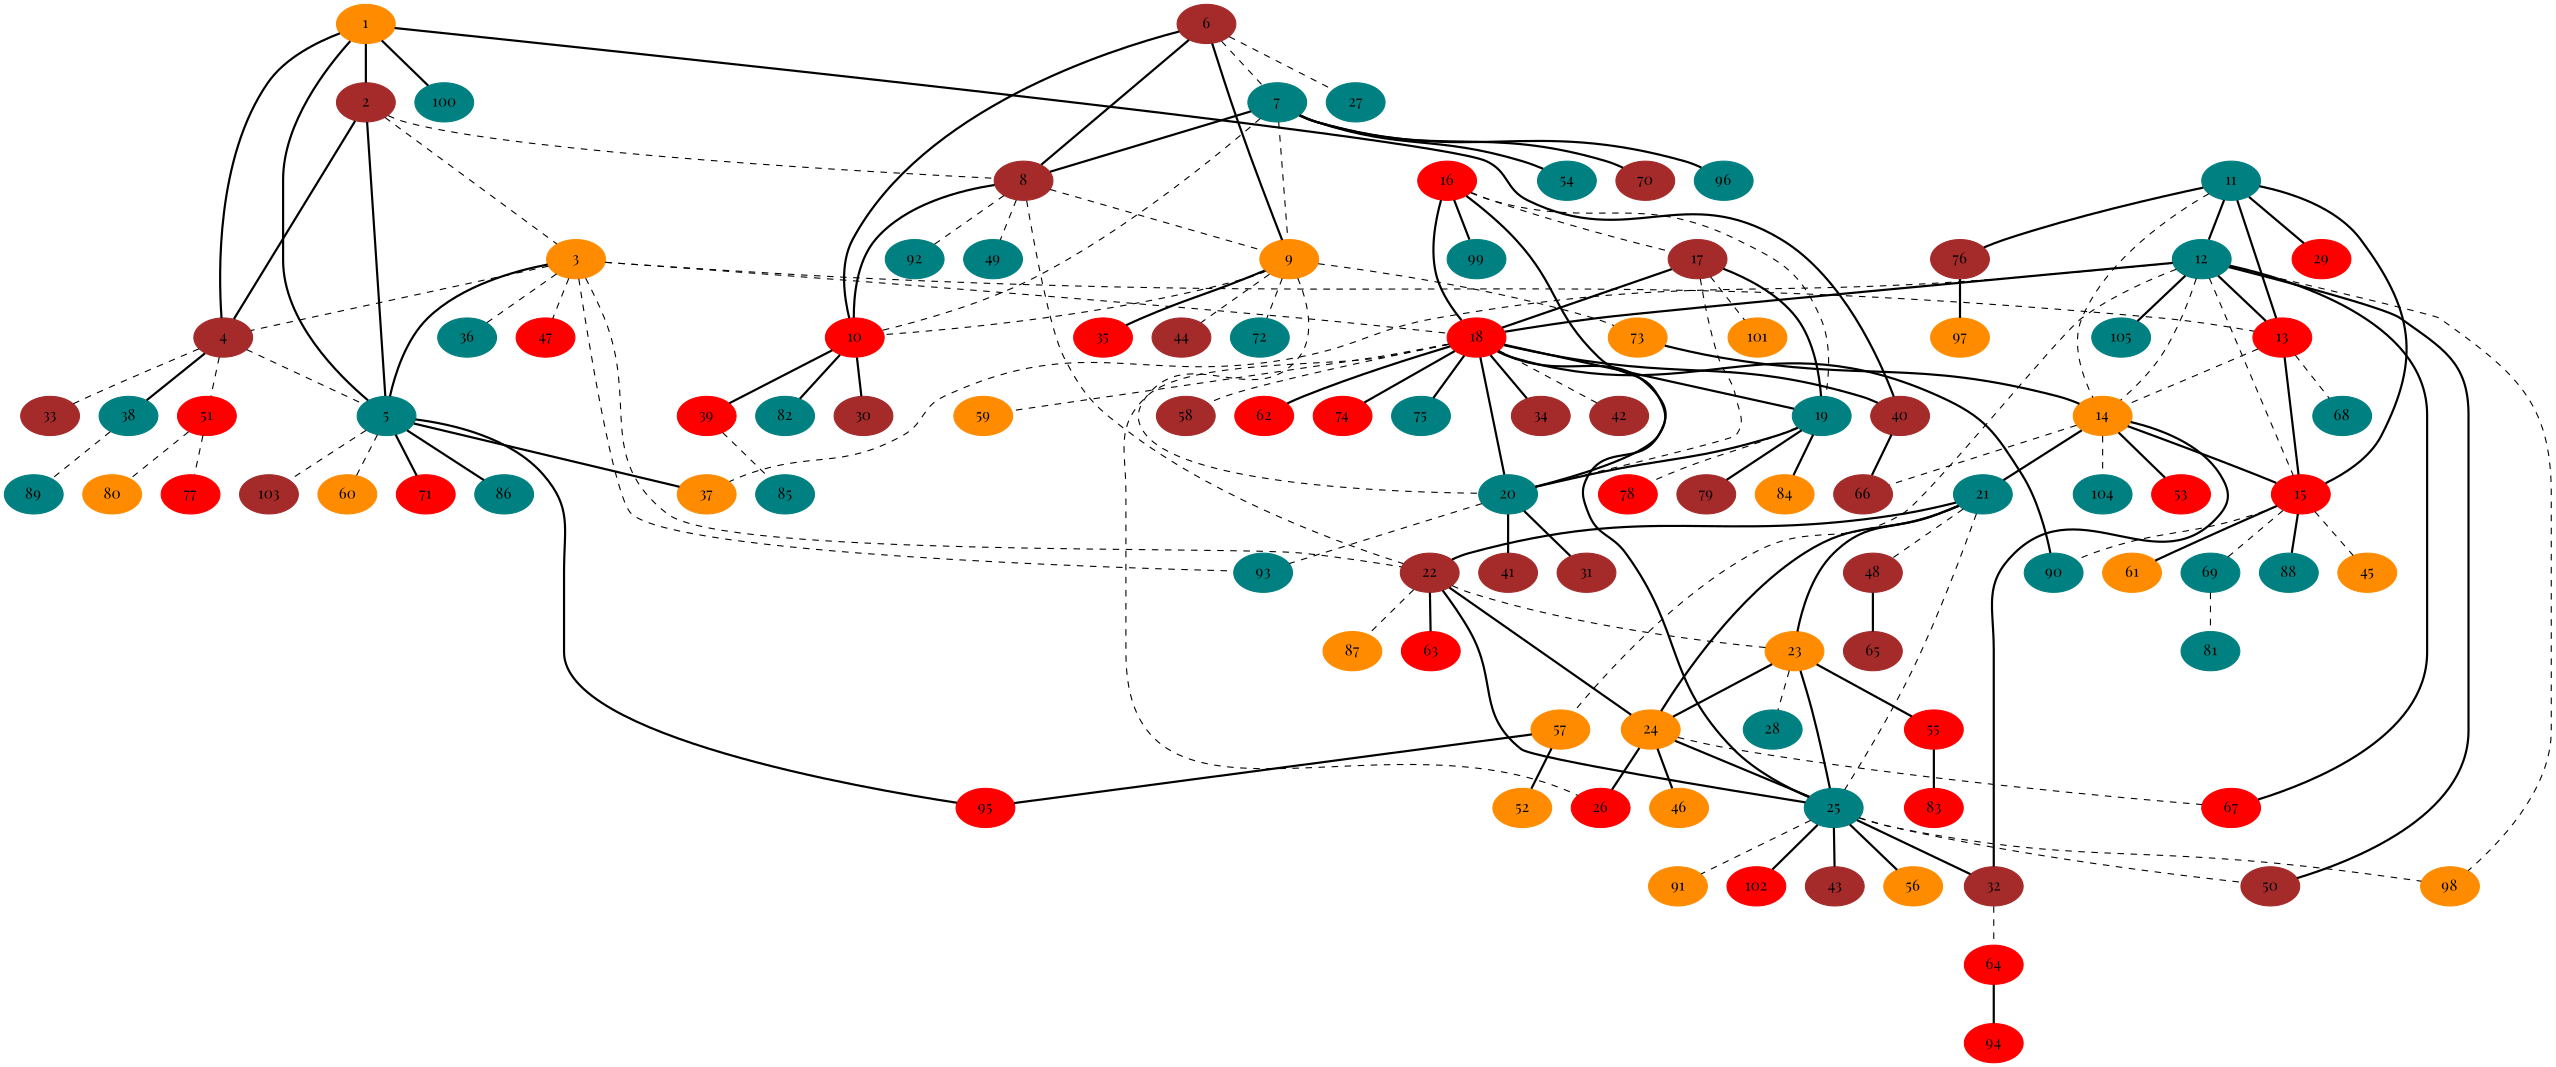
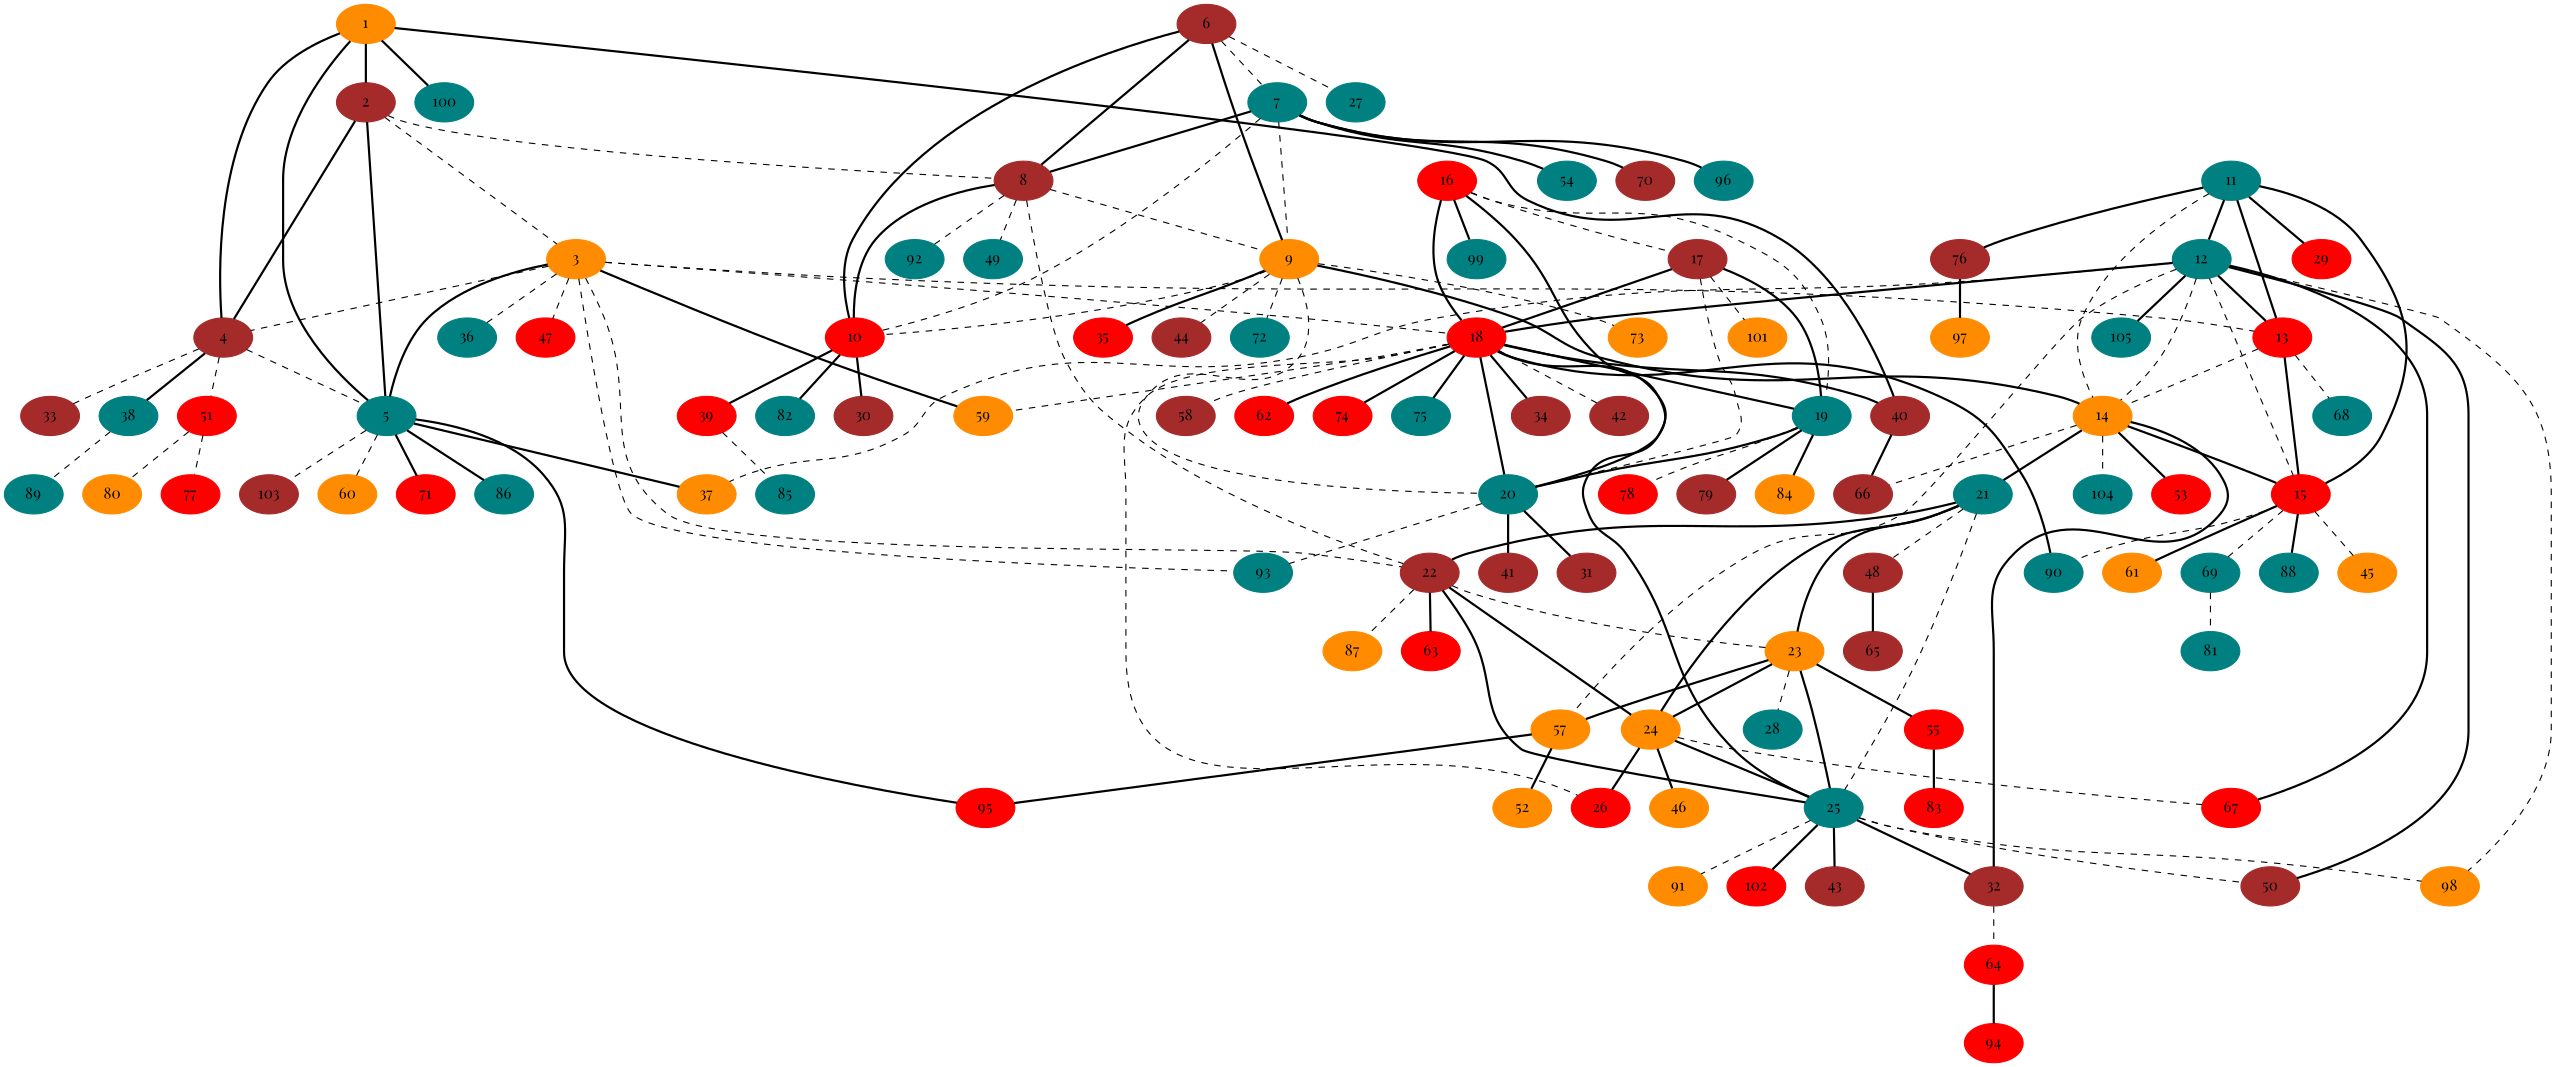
none -> (777, 343)
(1894, 372) -> (1577, 349)
none -> (1663, 693)
(1913, 886) -> none
